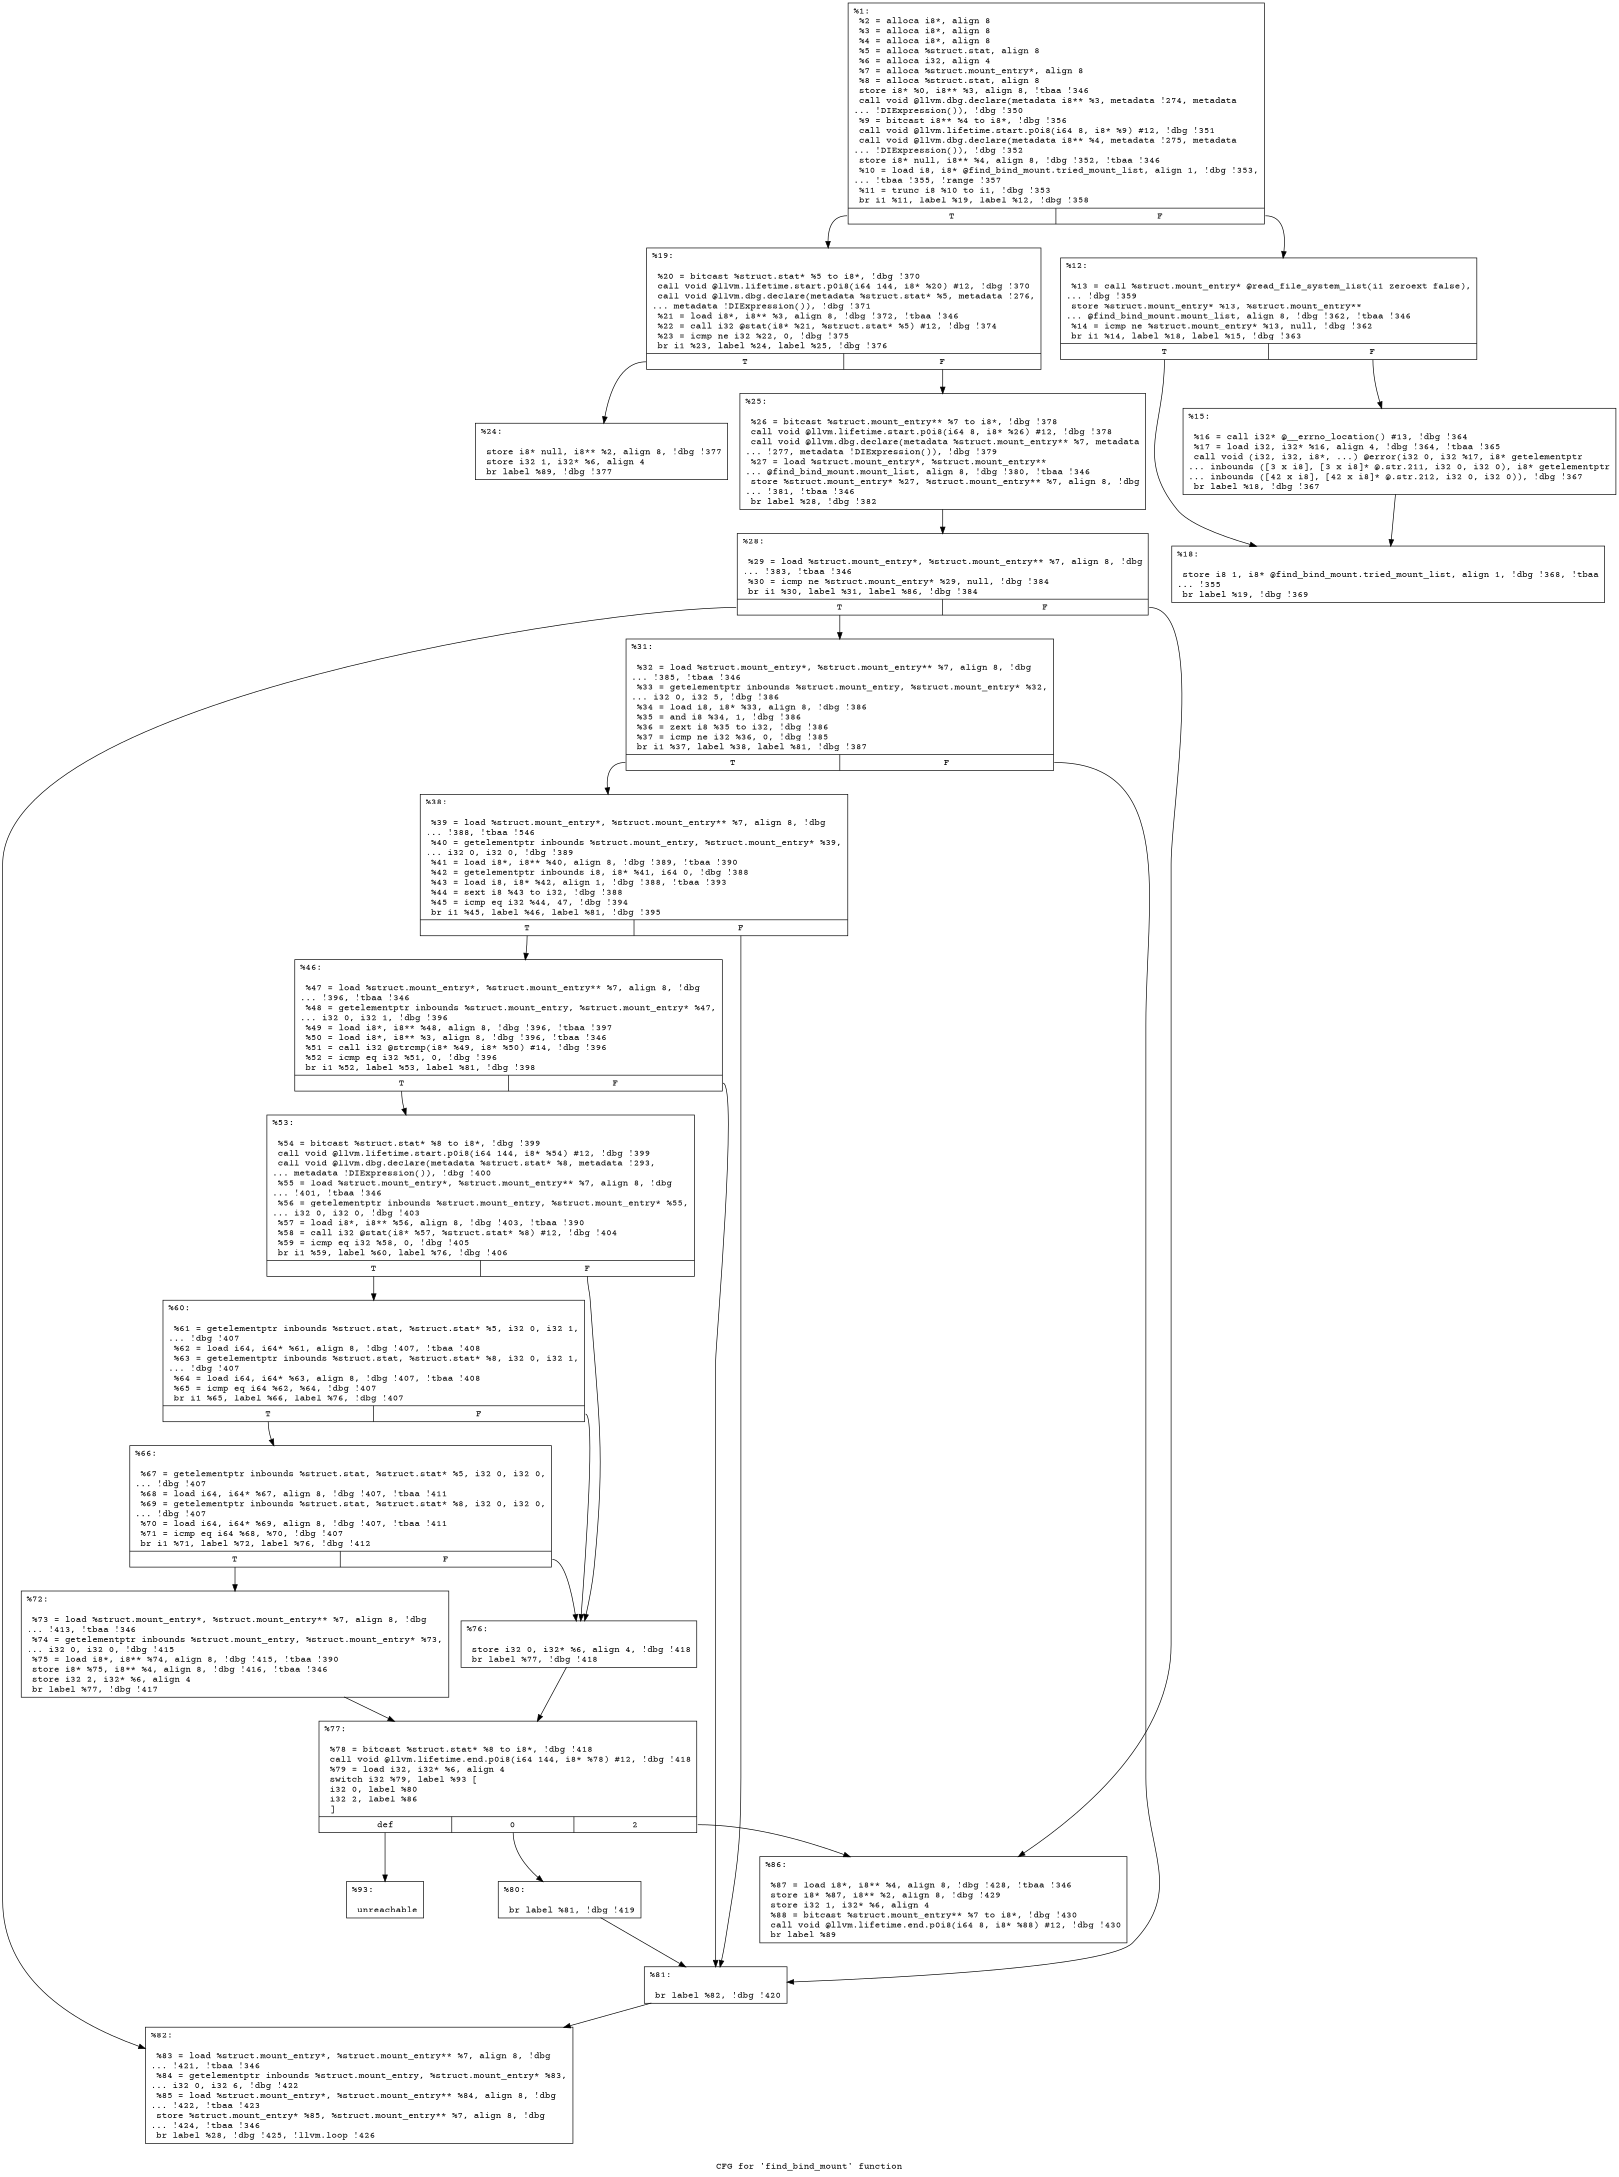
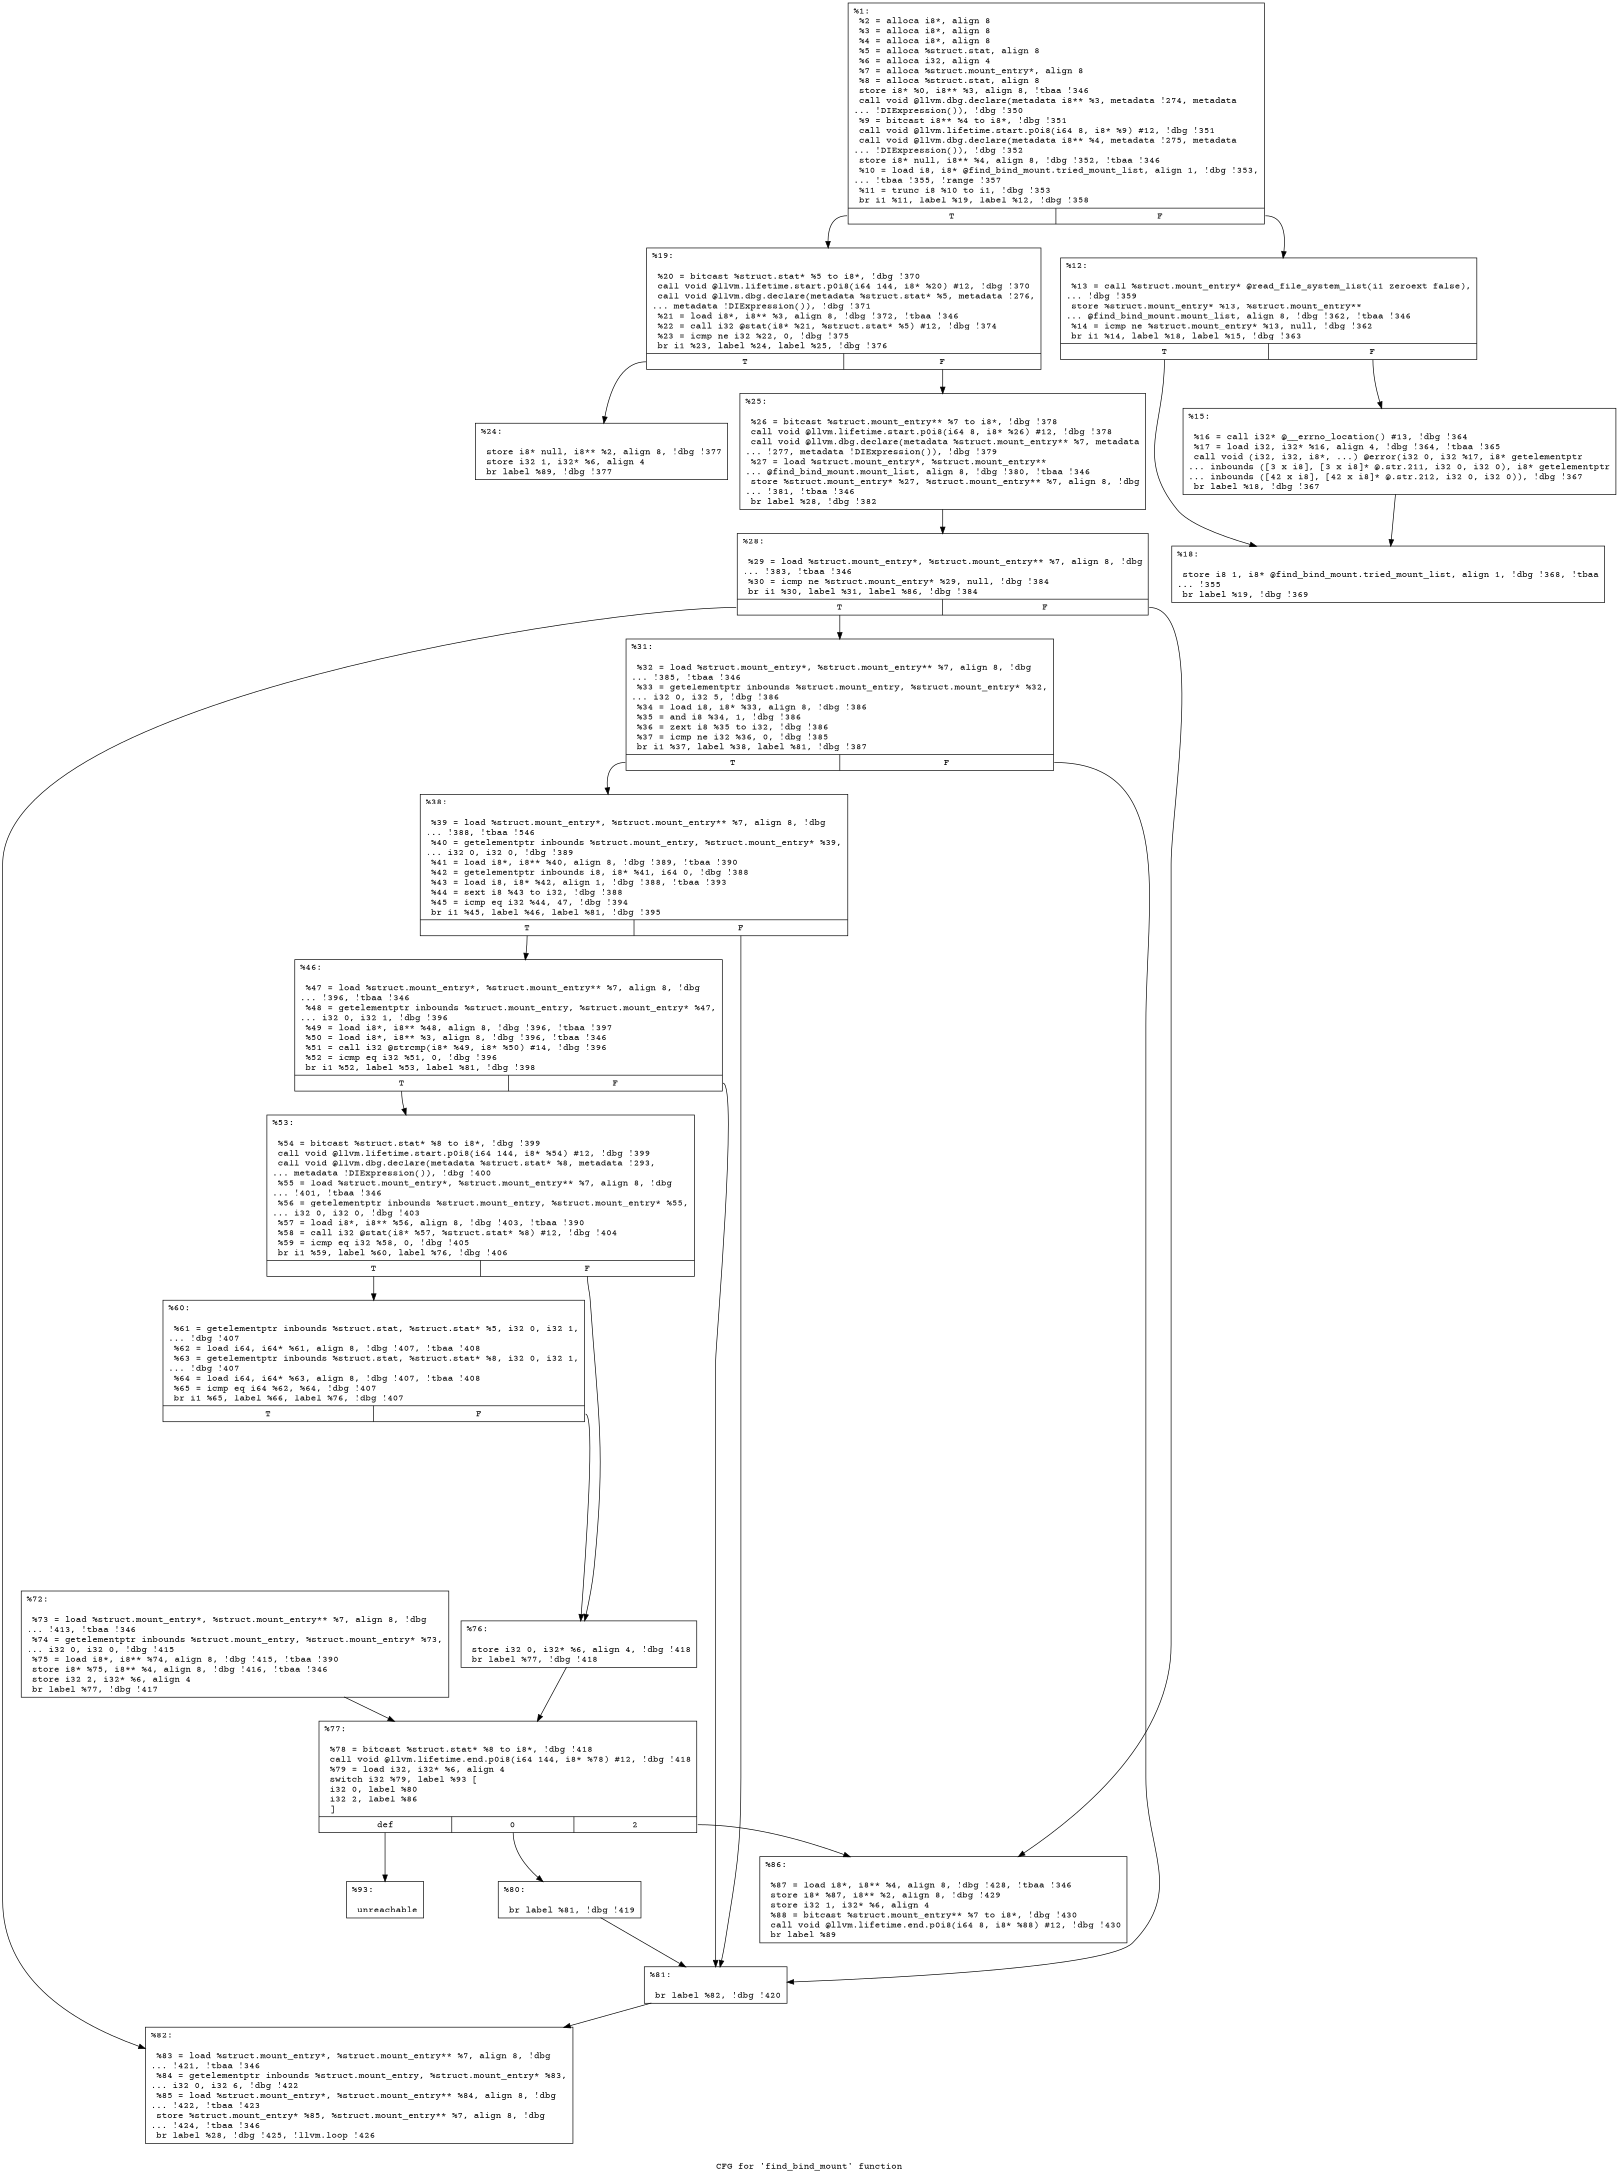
(960, 120) -> (960, 120)
(341, 1506) -> none
